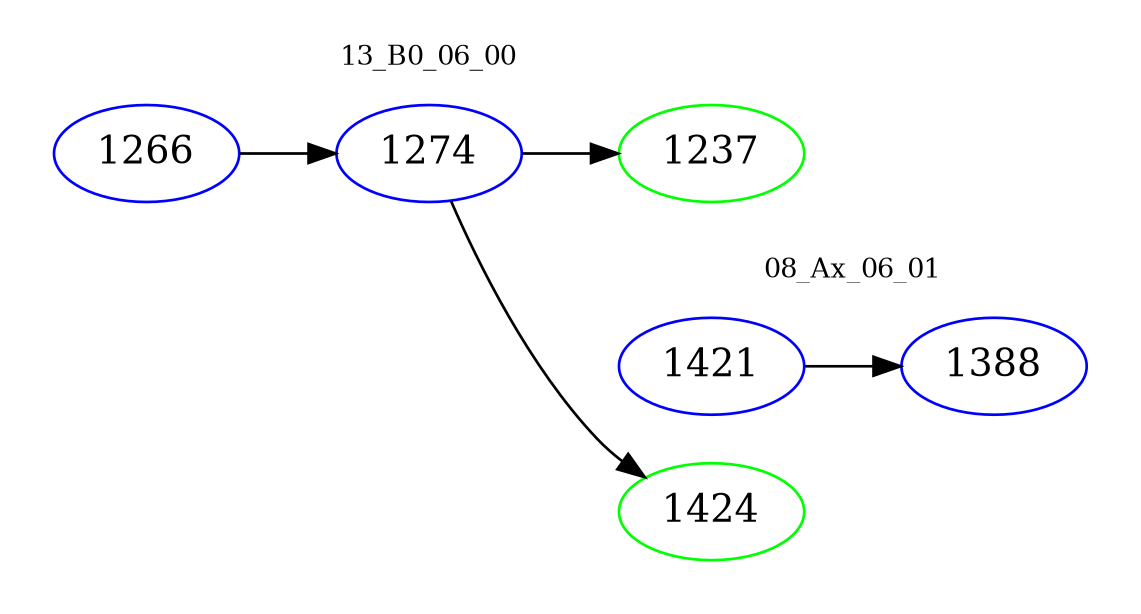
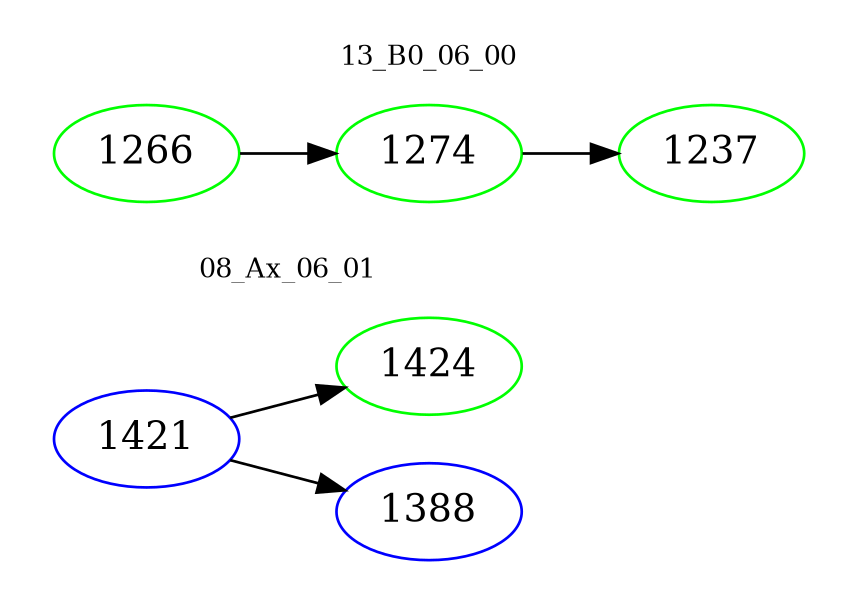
(147, 154) -> (147, 154)
(429, 154) -> (429, 154)
(523, 340) -> (274, 406)
